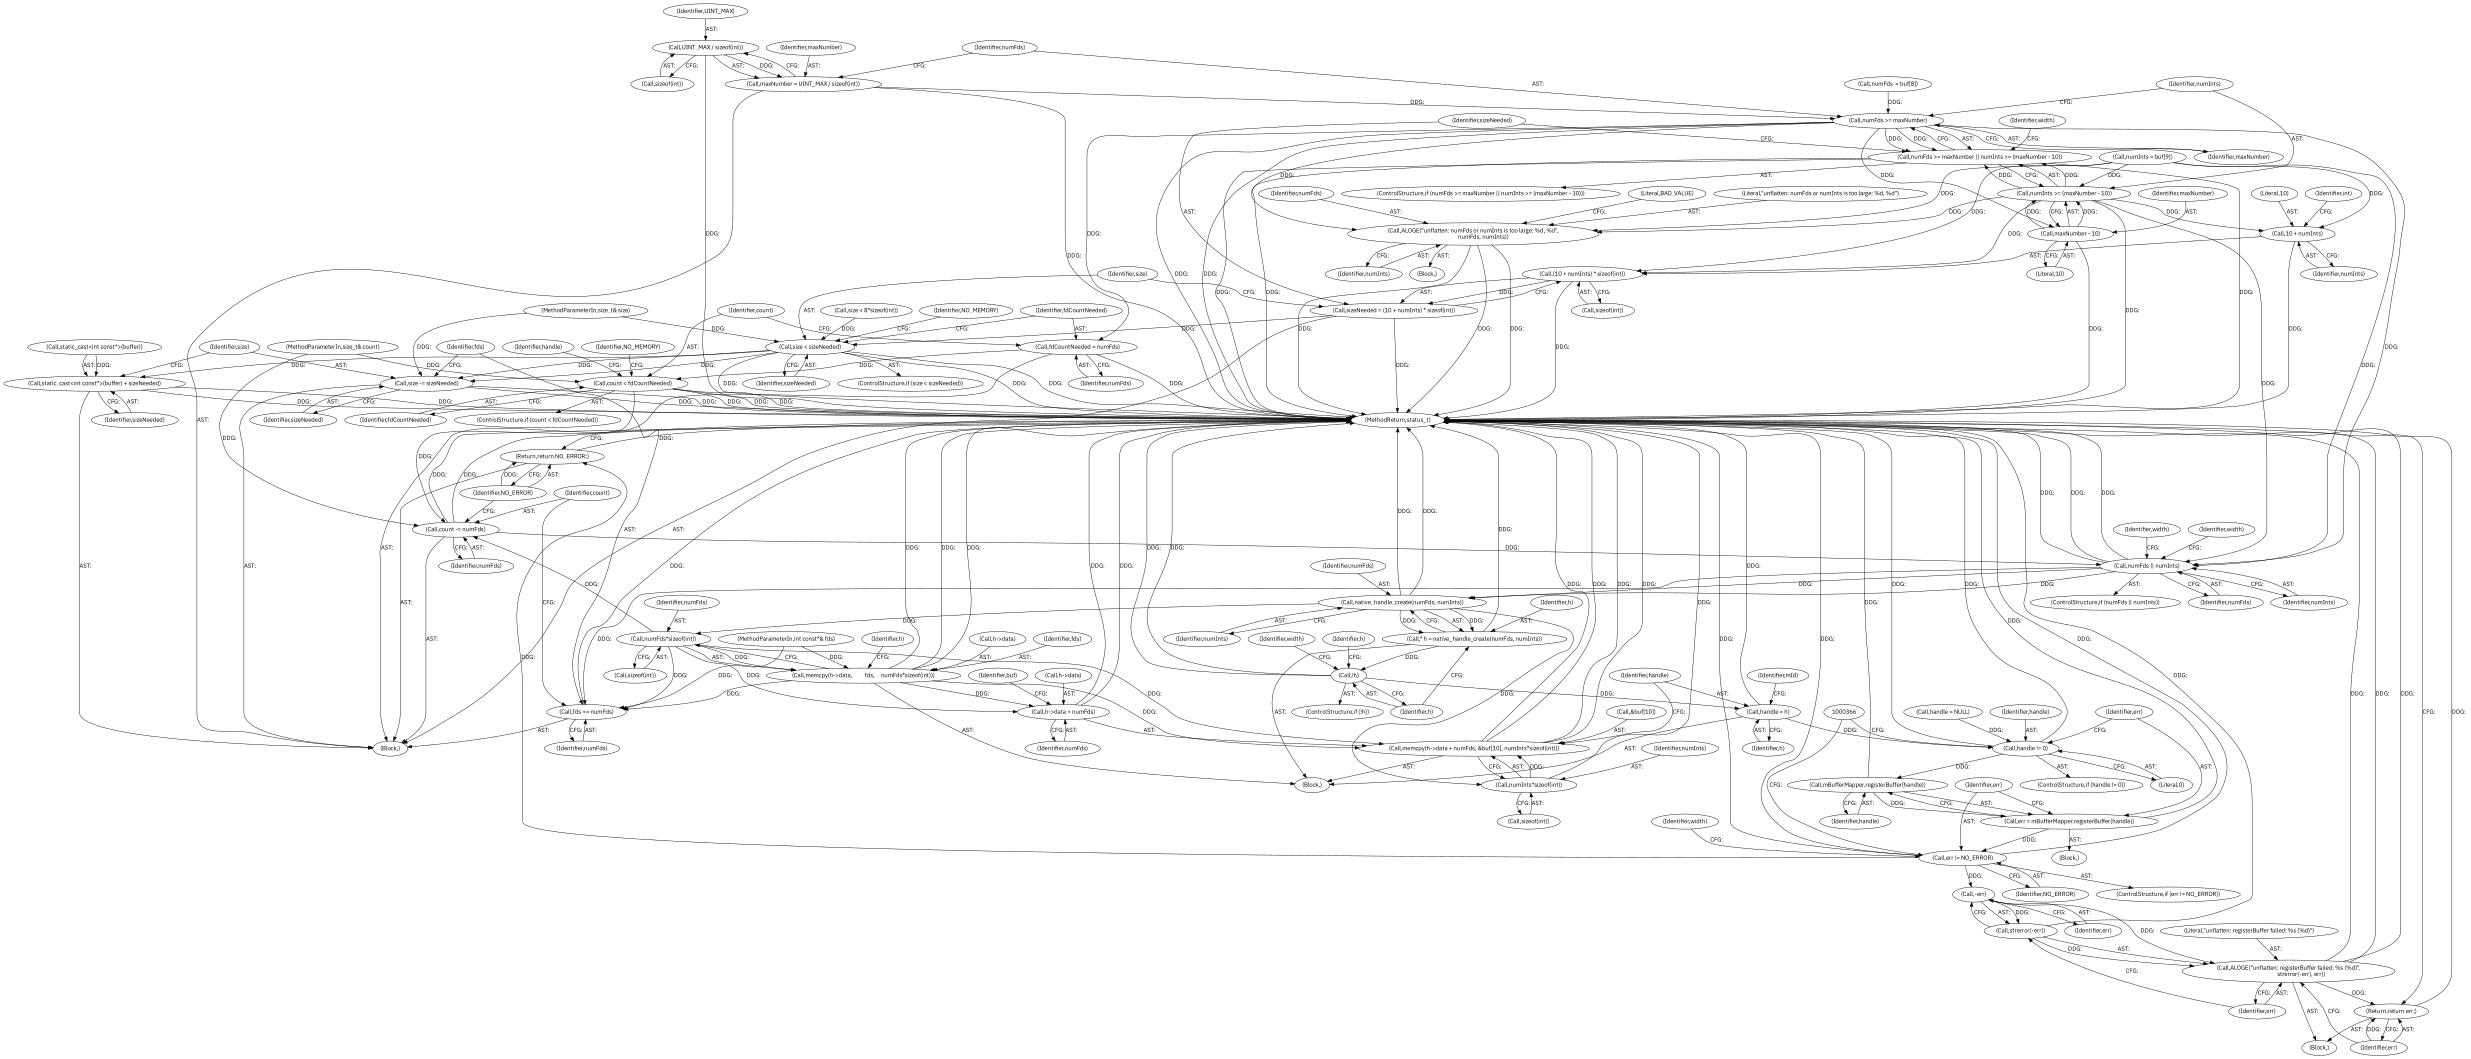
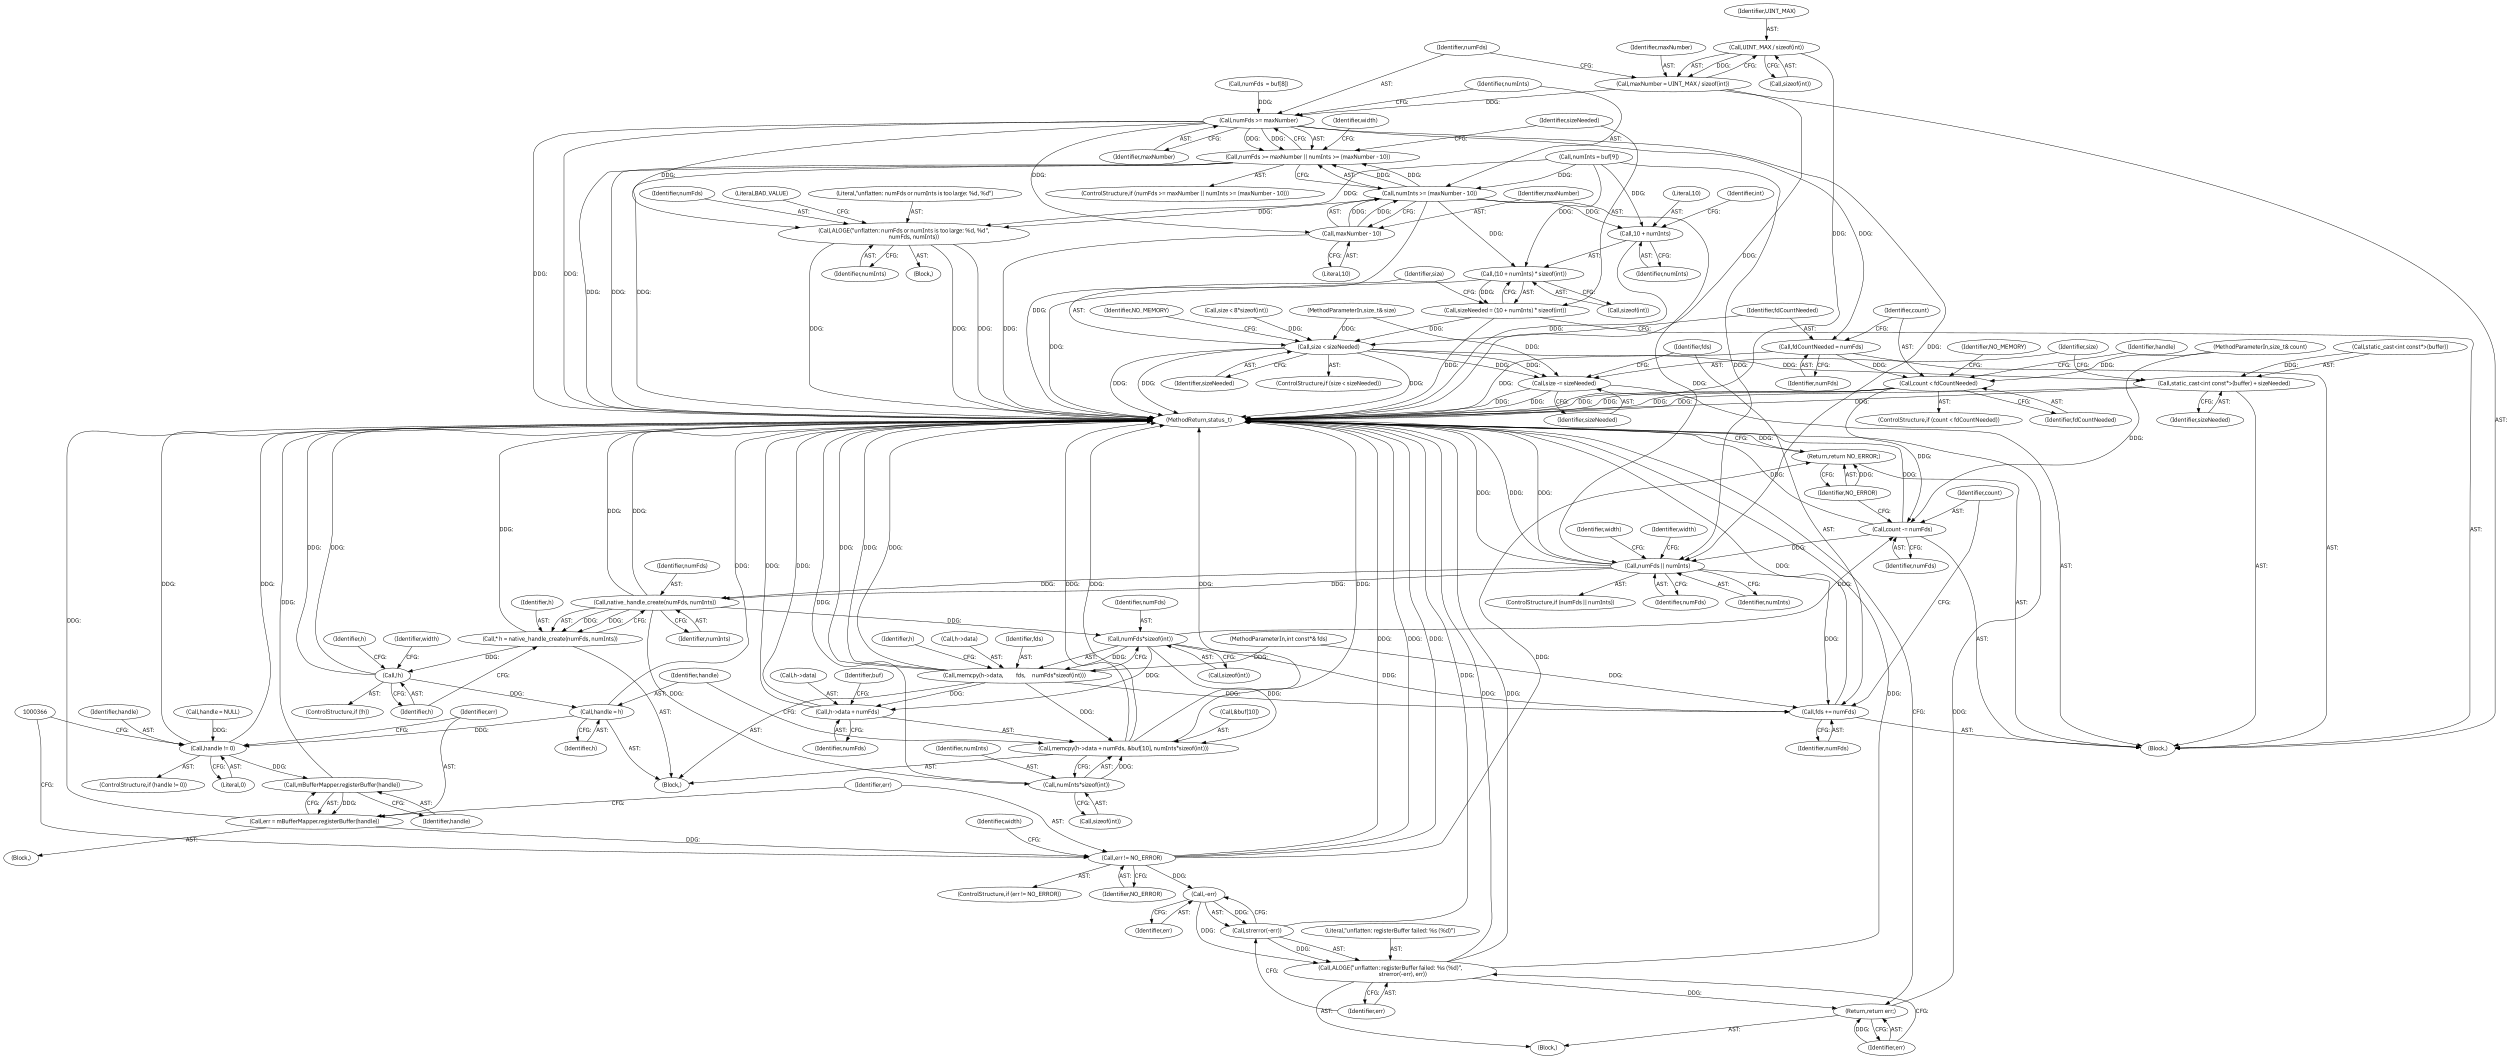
(1778, 676) -> none
